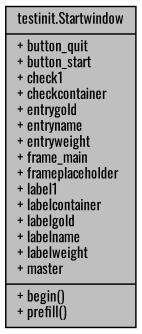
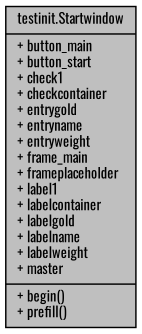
(53, 47) -> (55, 47)
